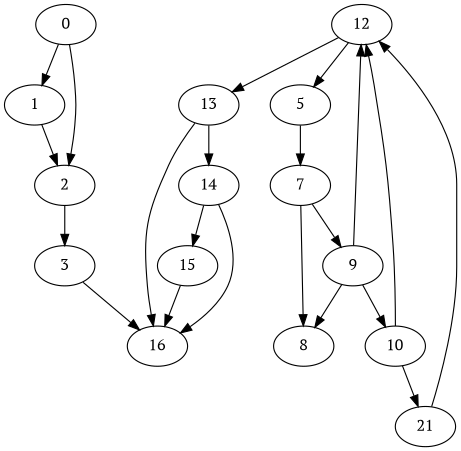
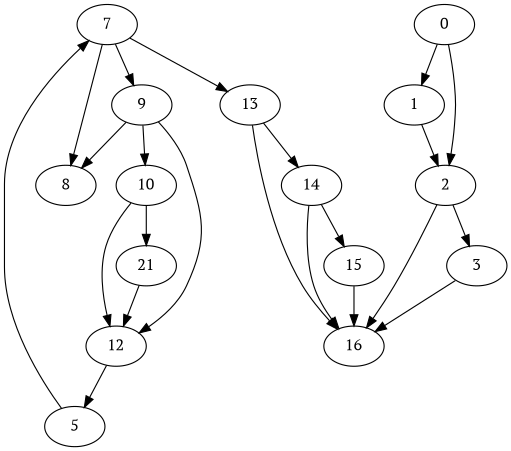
(290, 62) -> (174, 62)
none -> (407, 263)
